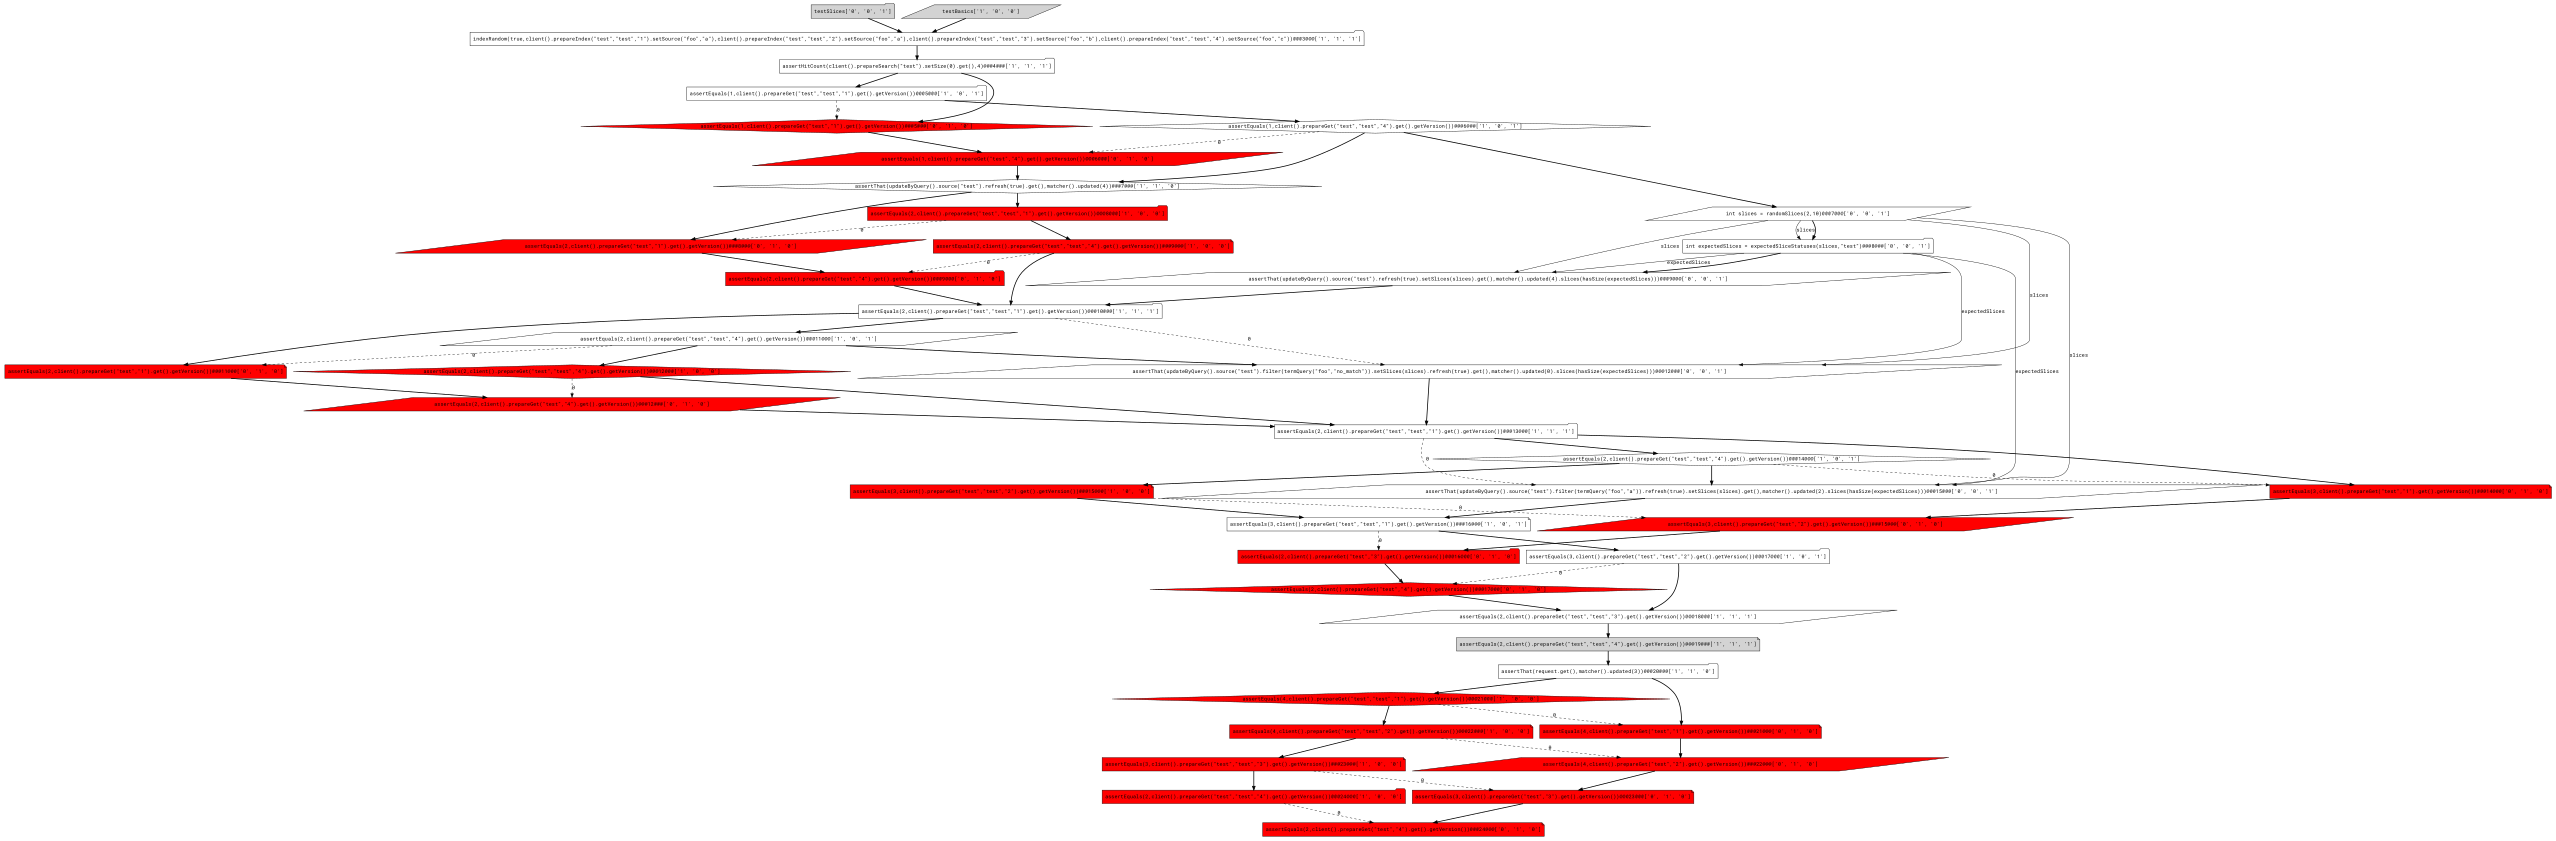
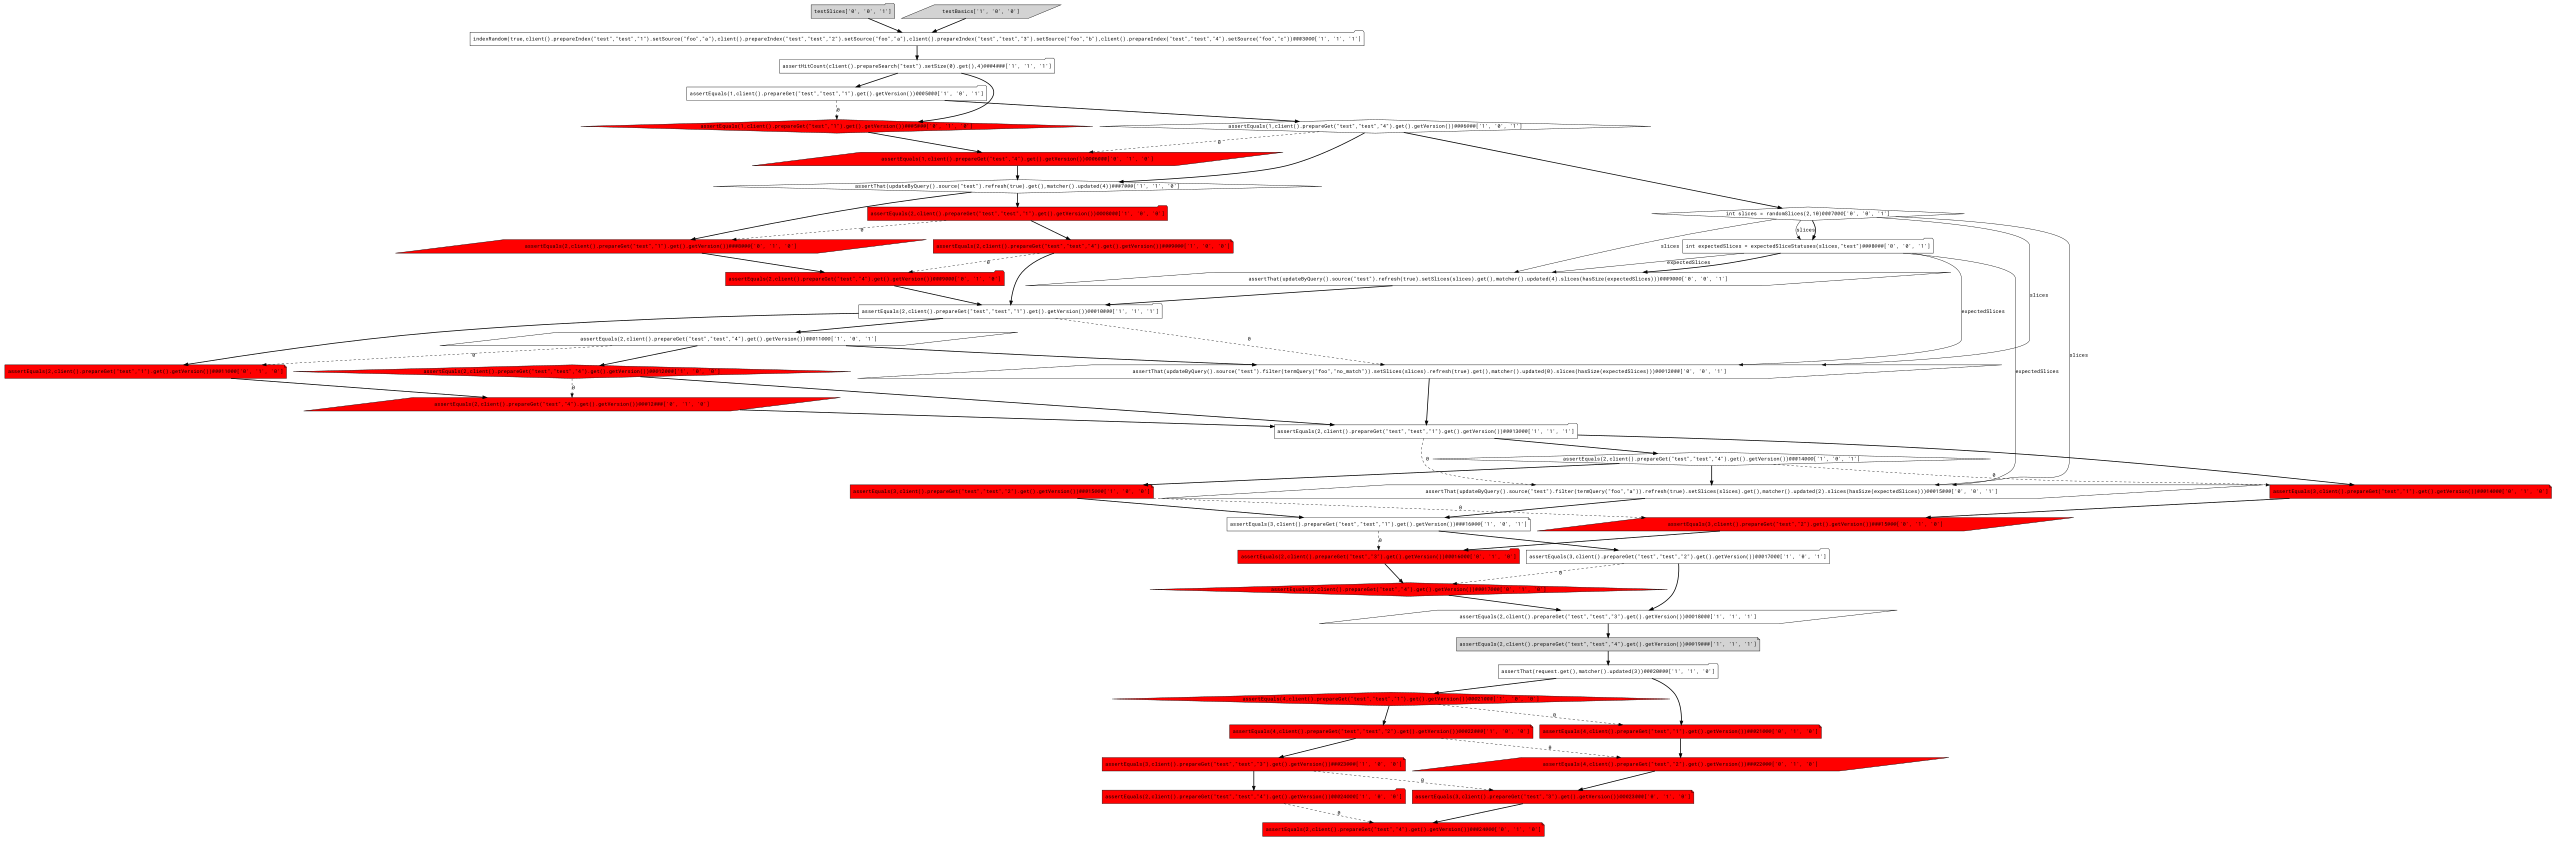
(1808, 214) -> (1808, 214)
